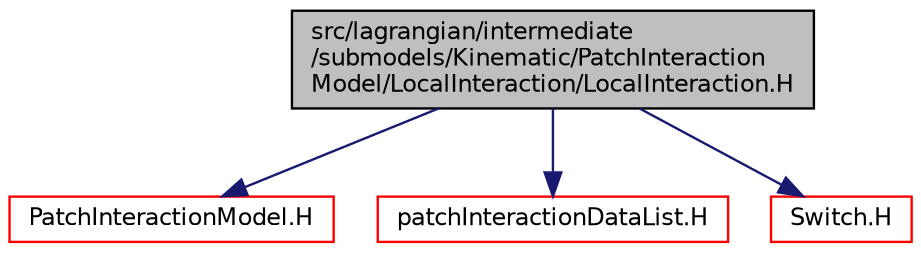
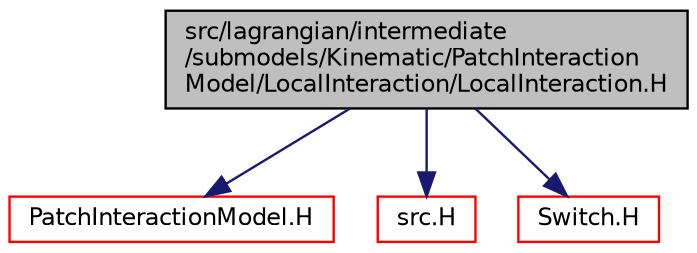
(553, 219) -> (427, 219)
